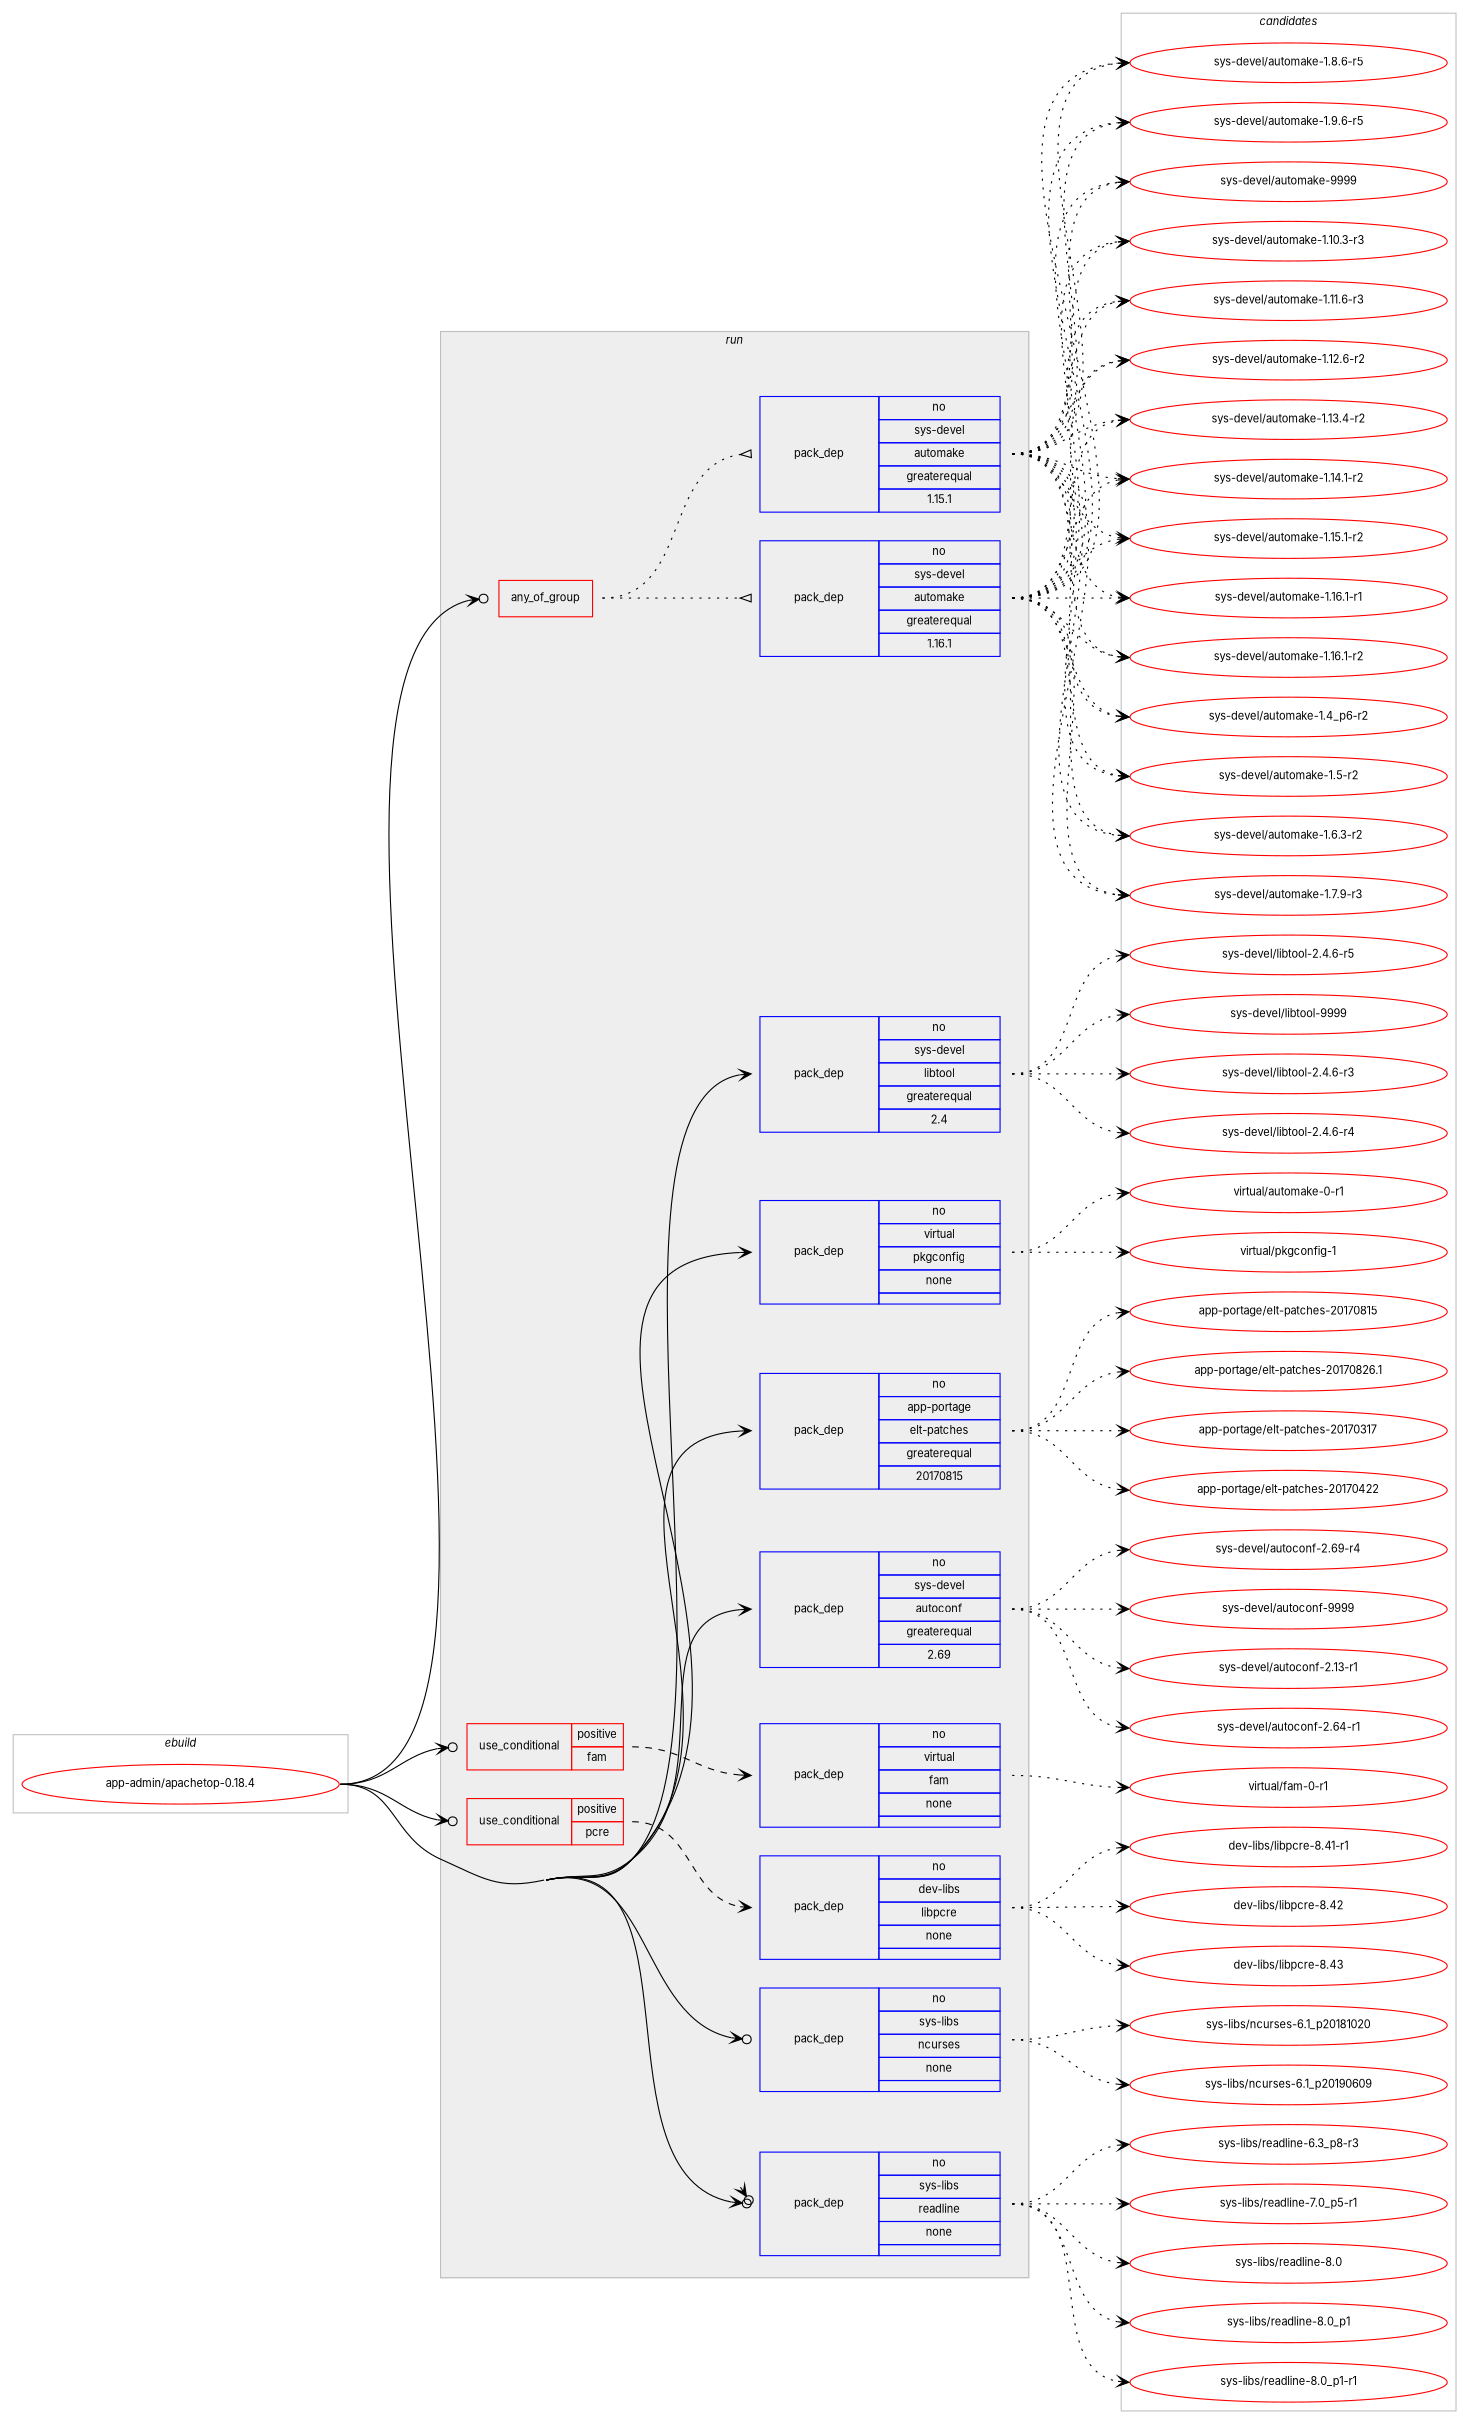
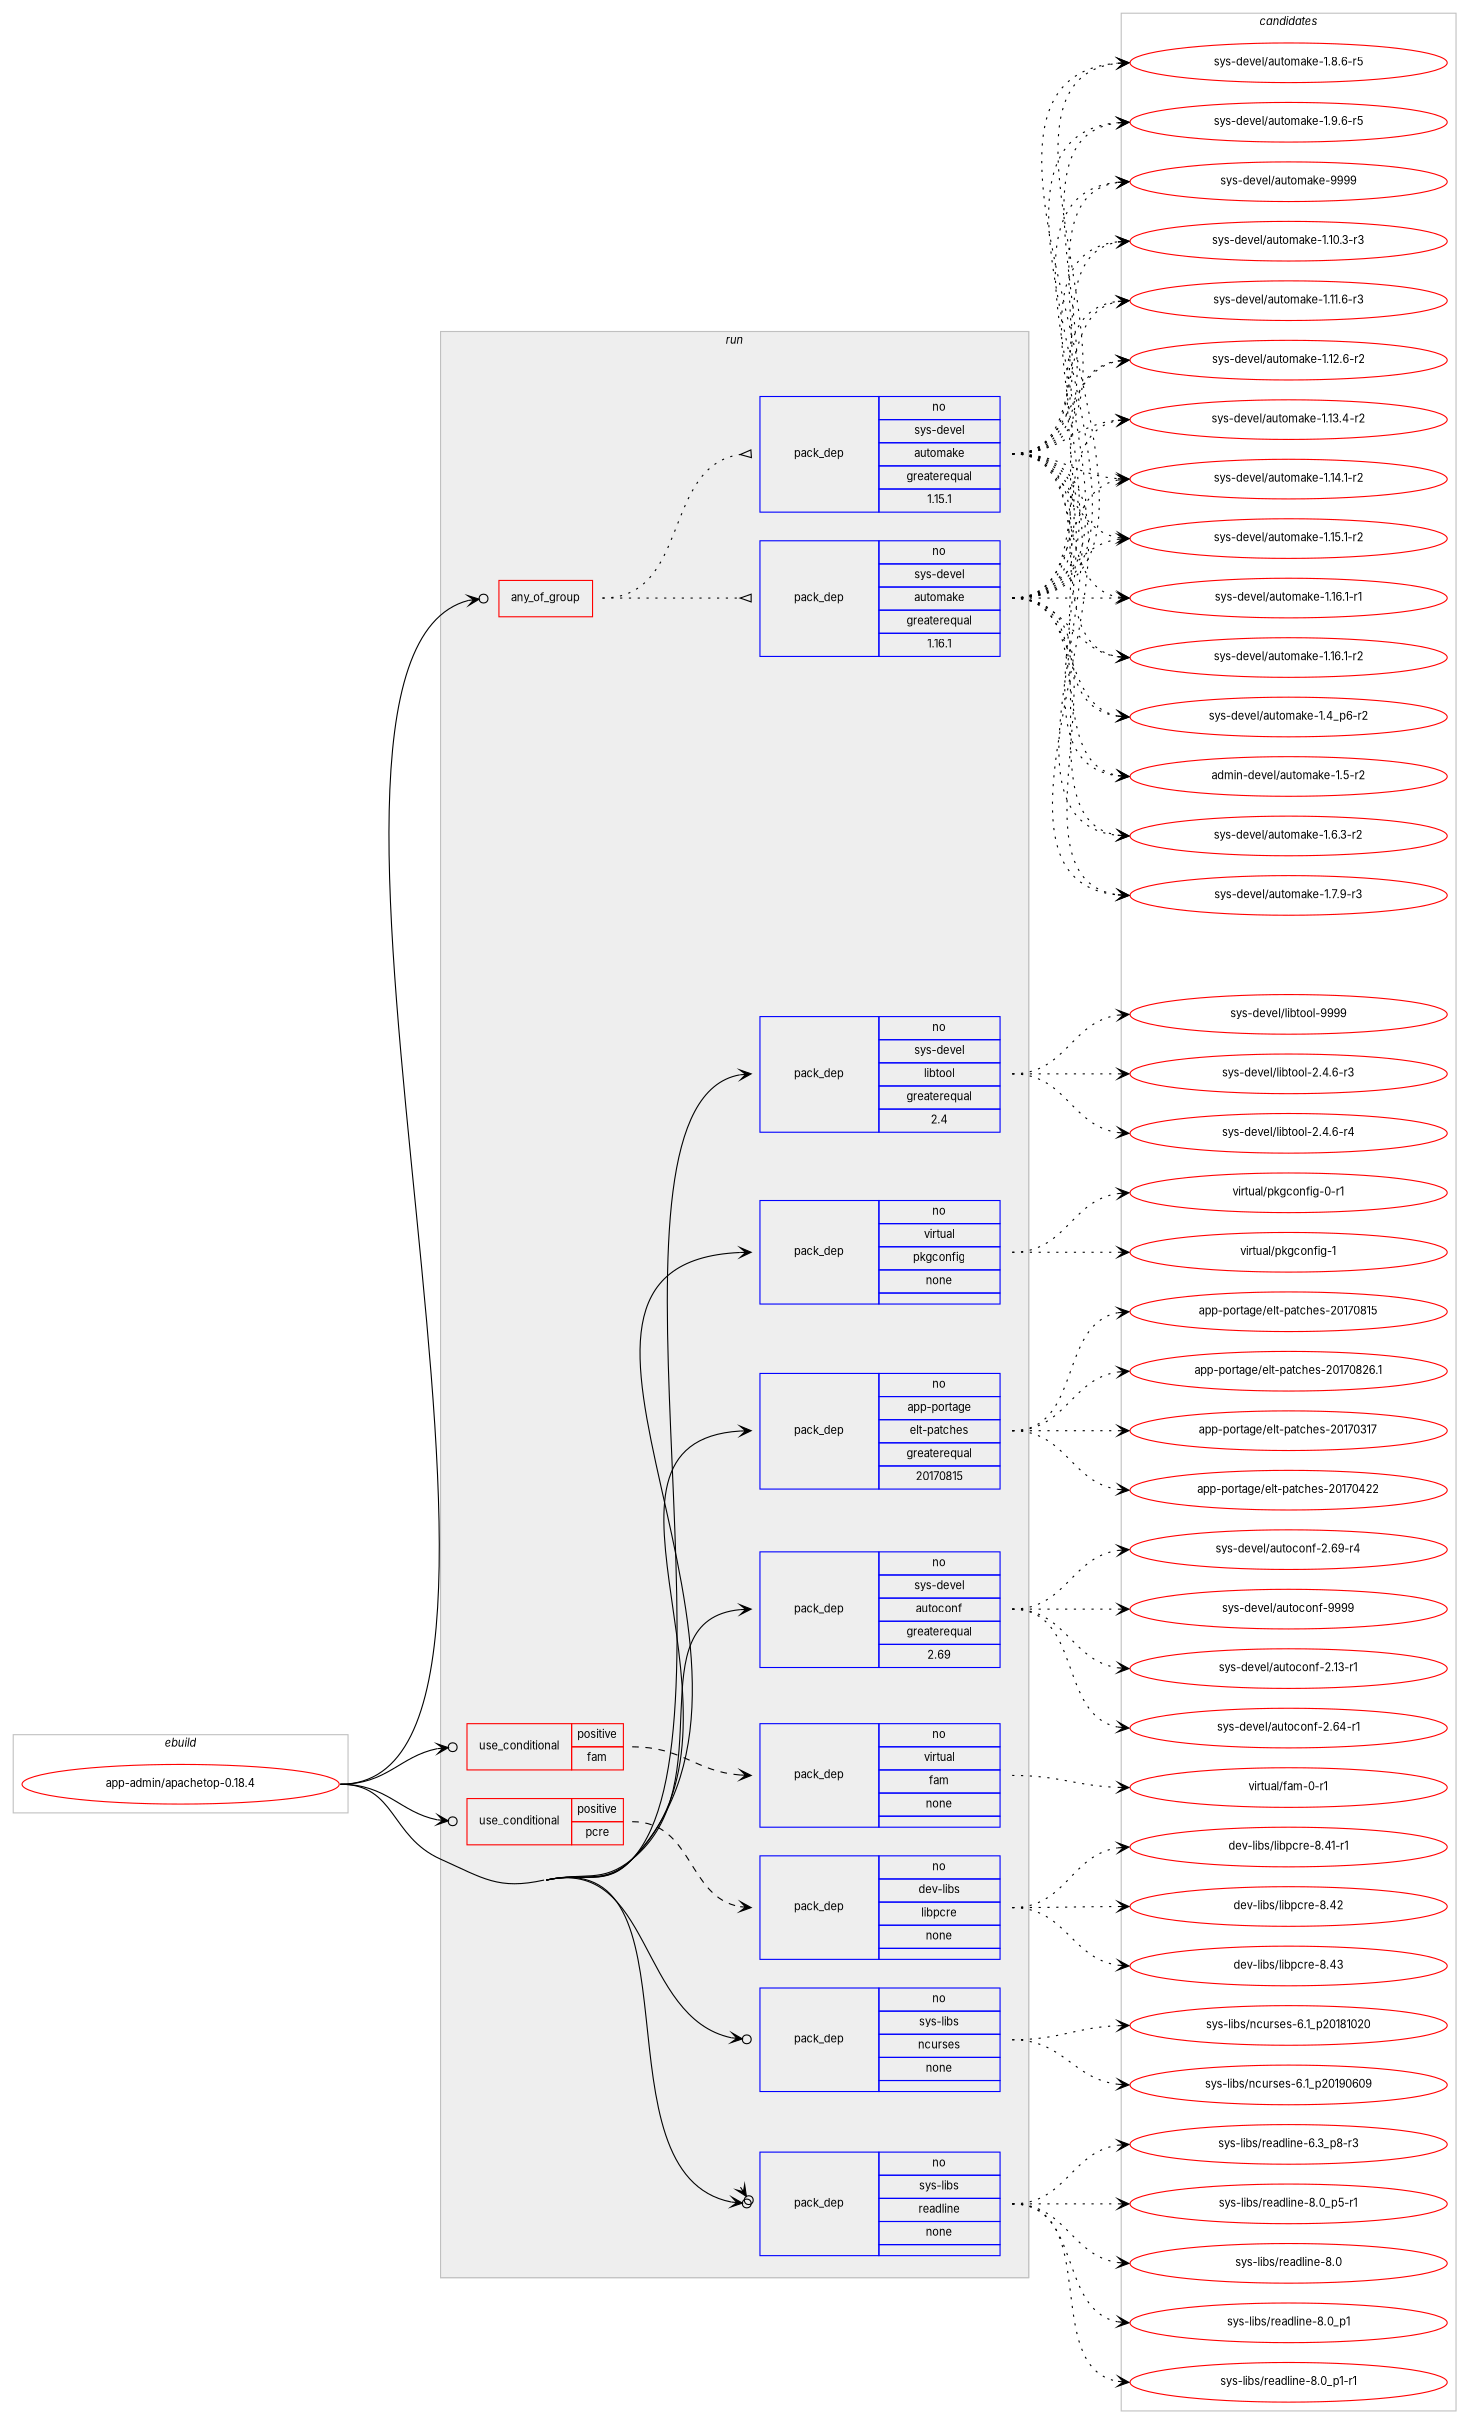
(1289, 776) -> (1289, 776)
(1289, 955) -> none
(1289, 1193) -> (1289, 1193)
(1289, 2204) -> (1289, 2204)
